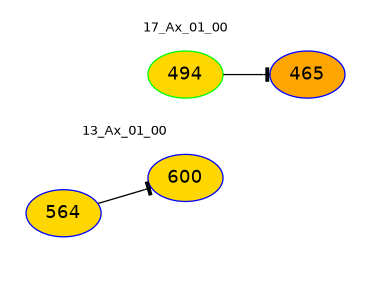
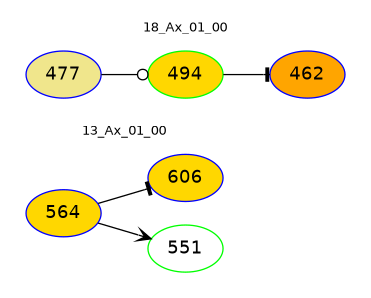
(186, 28) -> (186, 28)
none -> (64, 75)
(307, 75) -> (307, 75)
(186, 178) -> (186, 178)
none -> (186, 249)
